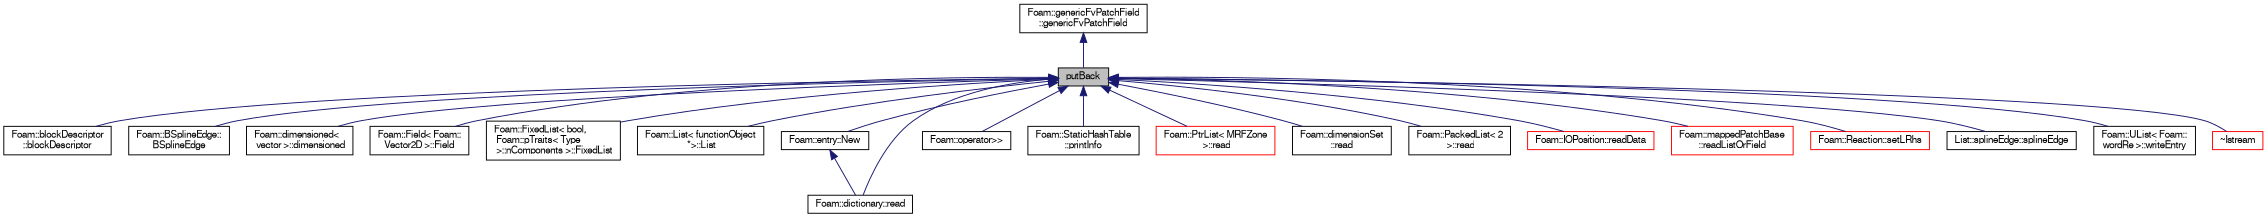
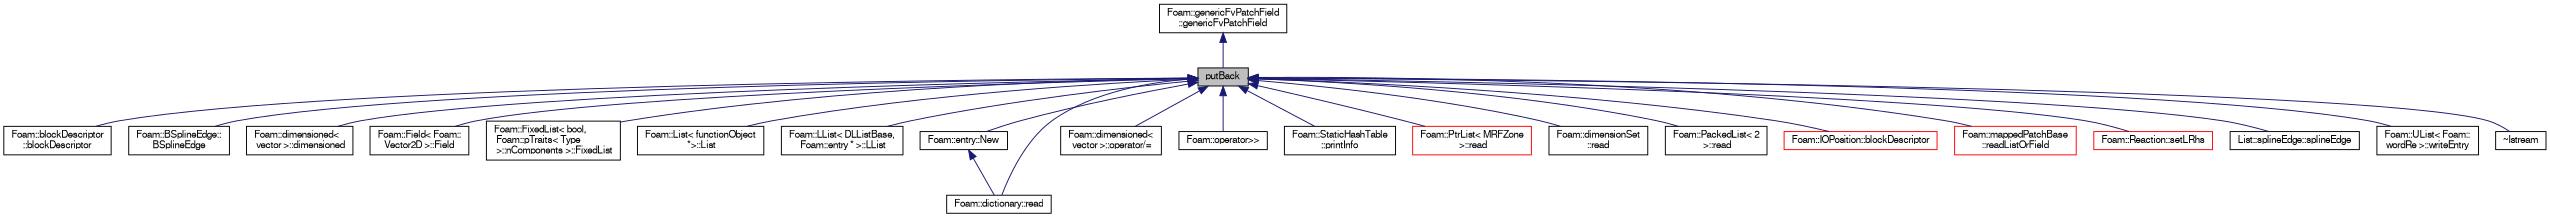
none -> (842, 141)
none -> (1111, 141)
(1591, 141) -> (1861, 141)
(2238, 141) -> (2521, 141)
